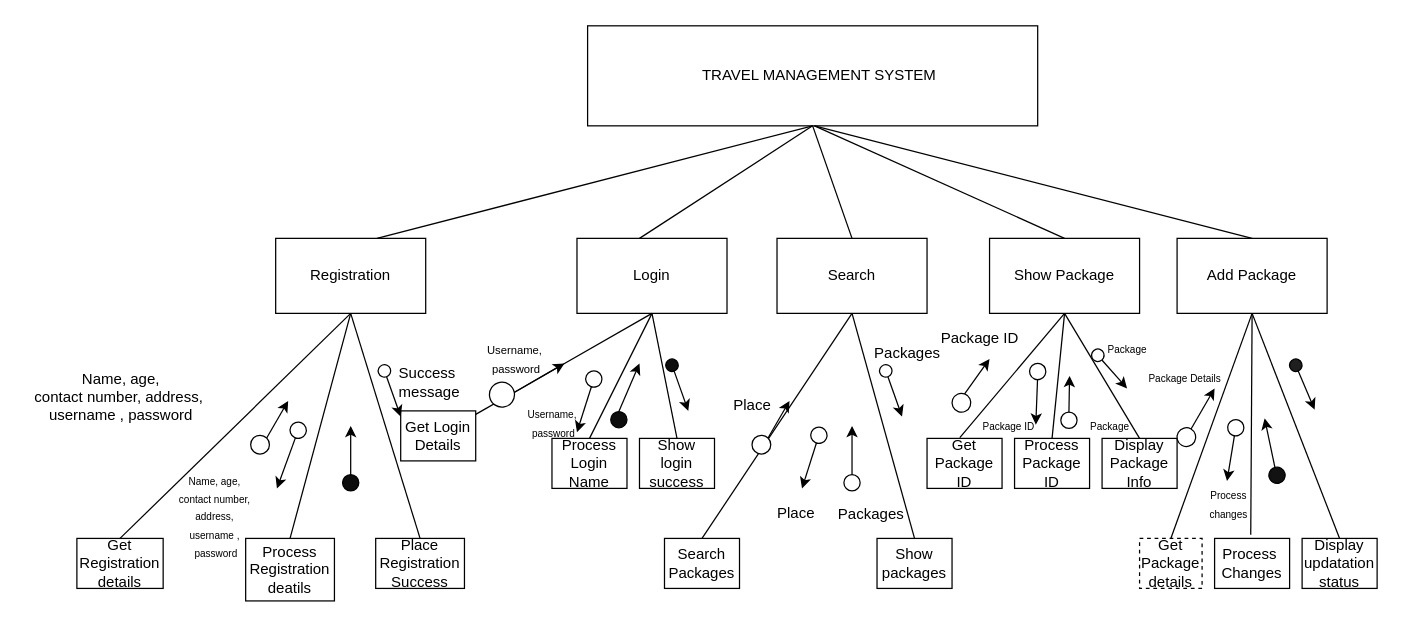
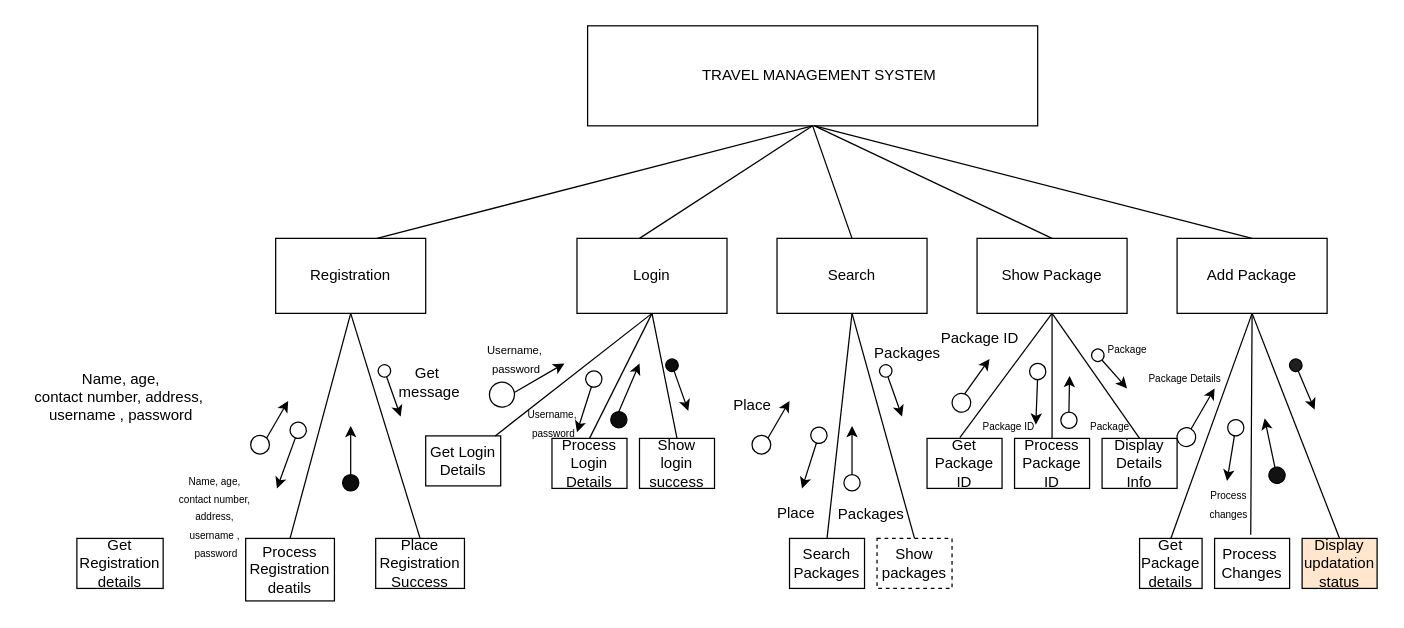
(1064, 276) -> (1052, 276)
(428, 382) -> (428, 382)
(233, 428) -> none
(438, 436) -> (463, 461)
(589, 463) -> (589, 463)
(1139, 463) -> (1139, 463)
(702, 563) -> (827, 563)
(914, 563) -> (914, 563)
(1171, 563) -> (1171, 563)
(1339, 563) -> (1339, 563)
